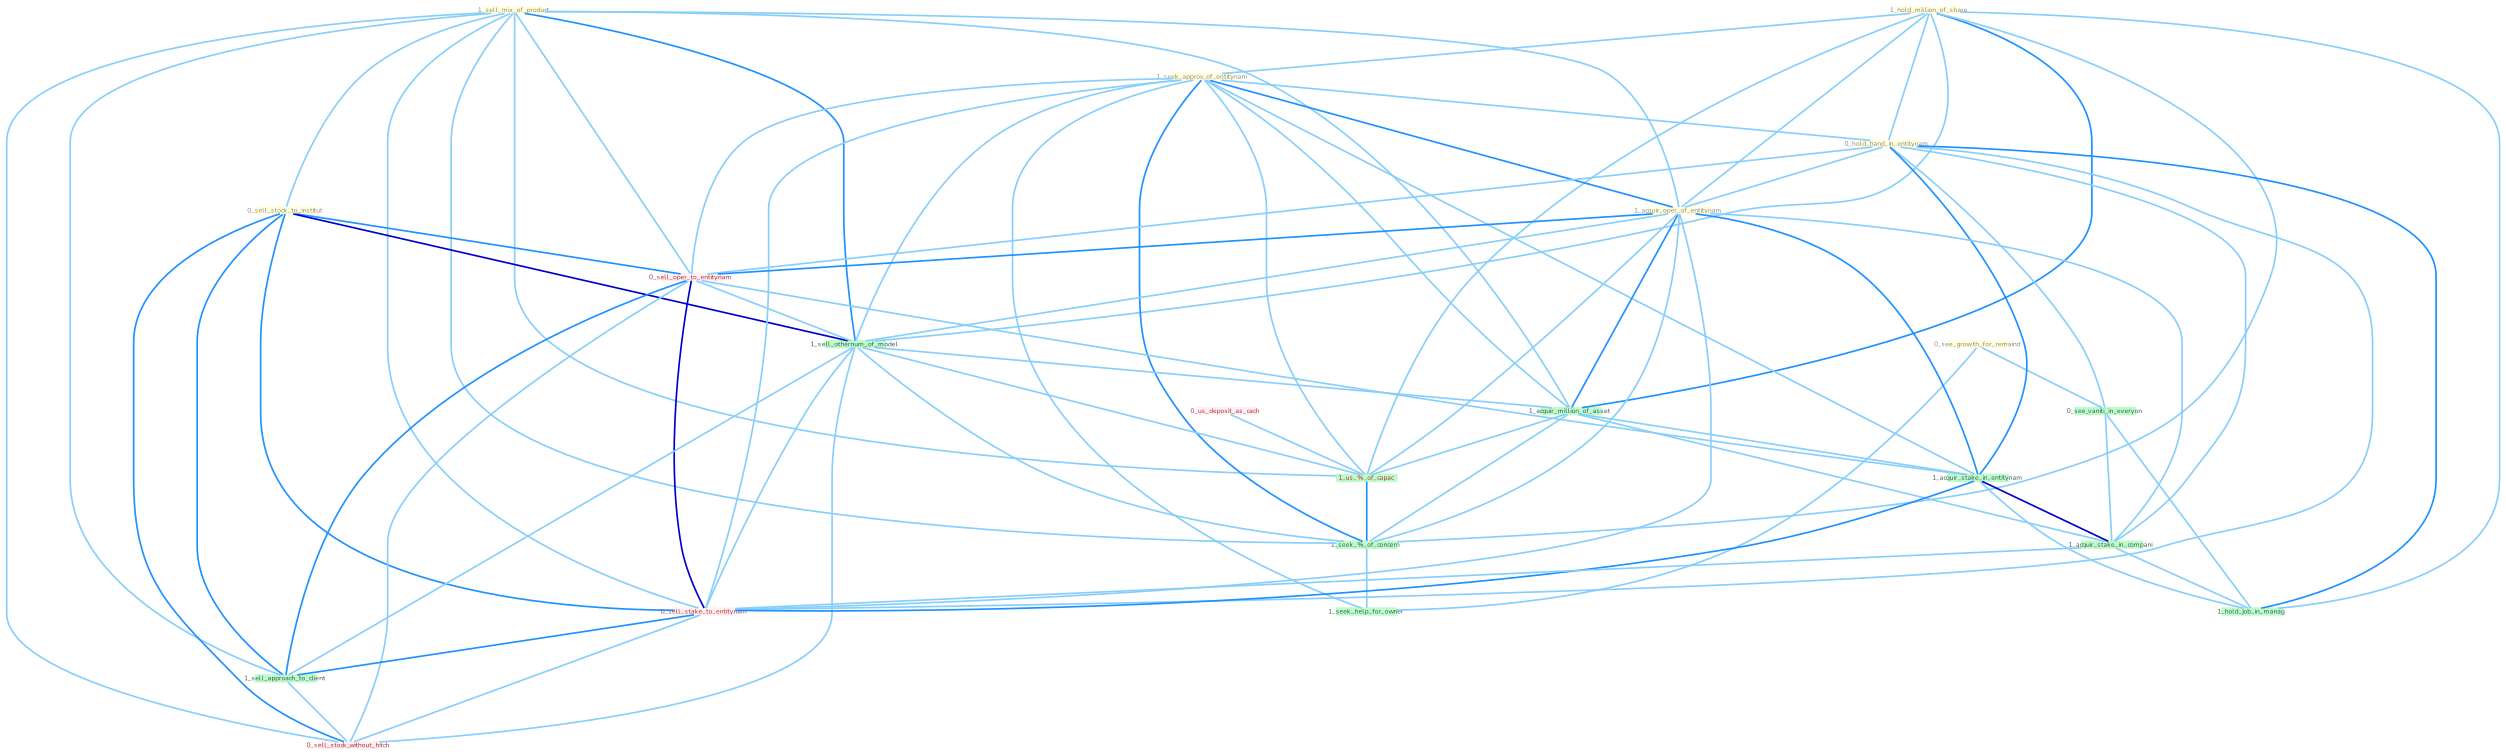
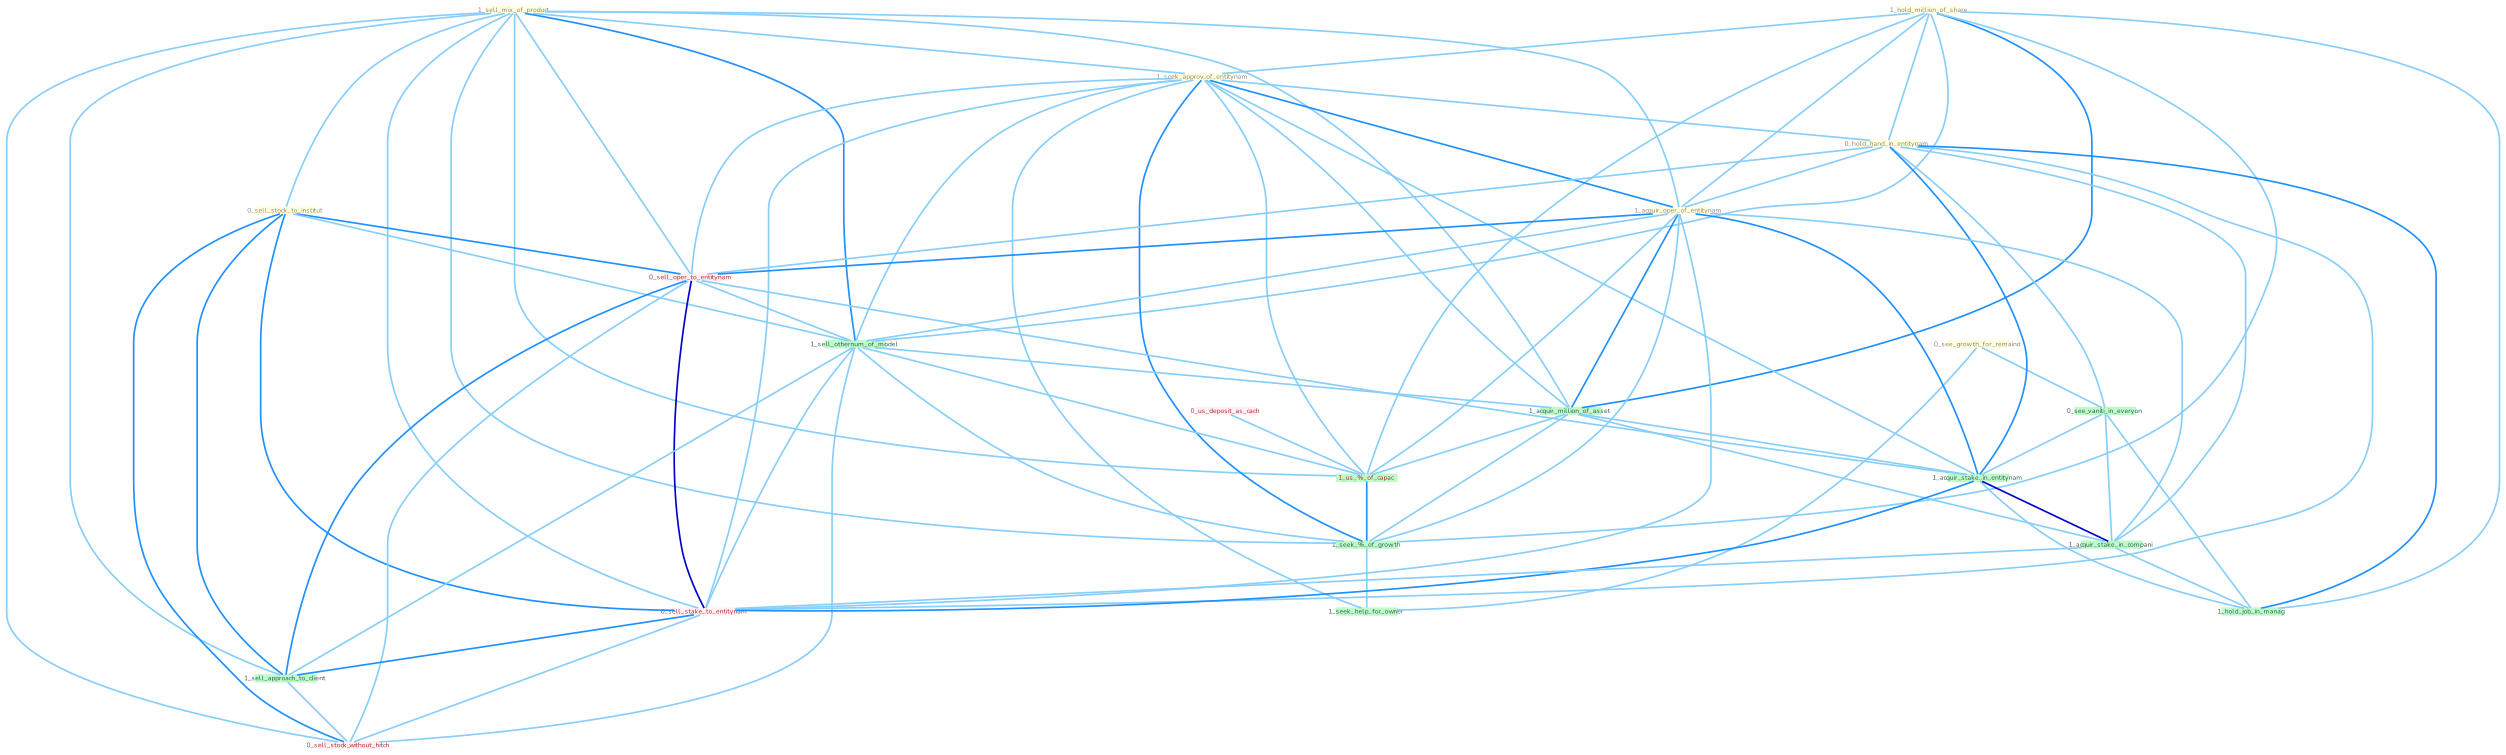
none -> (859, 43)
(570, 277) -> (570, 277)
none -> (2042, 444)
(1367, 545) -> (1367, 545)
